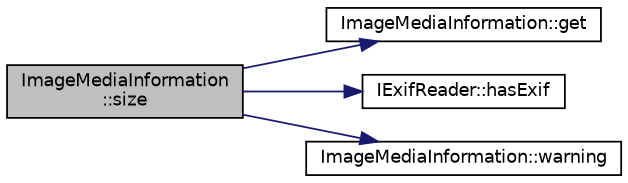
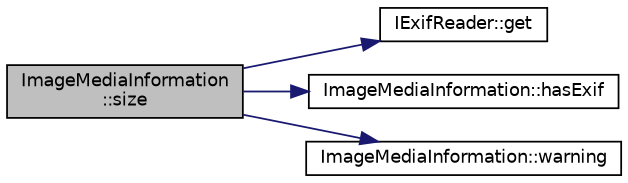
(464, 25) -> (464, 25)
(464, 92) -> (464, 92)
